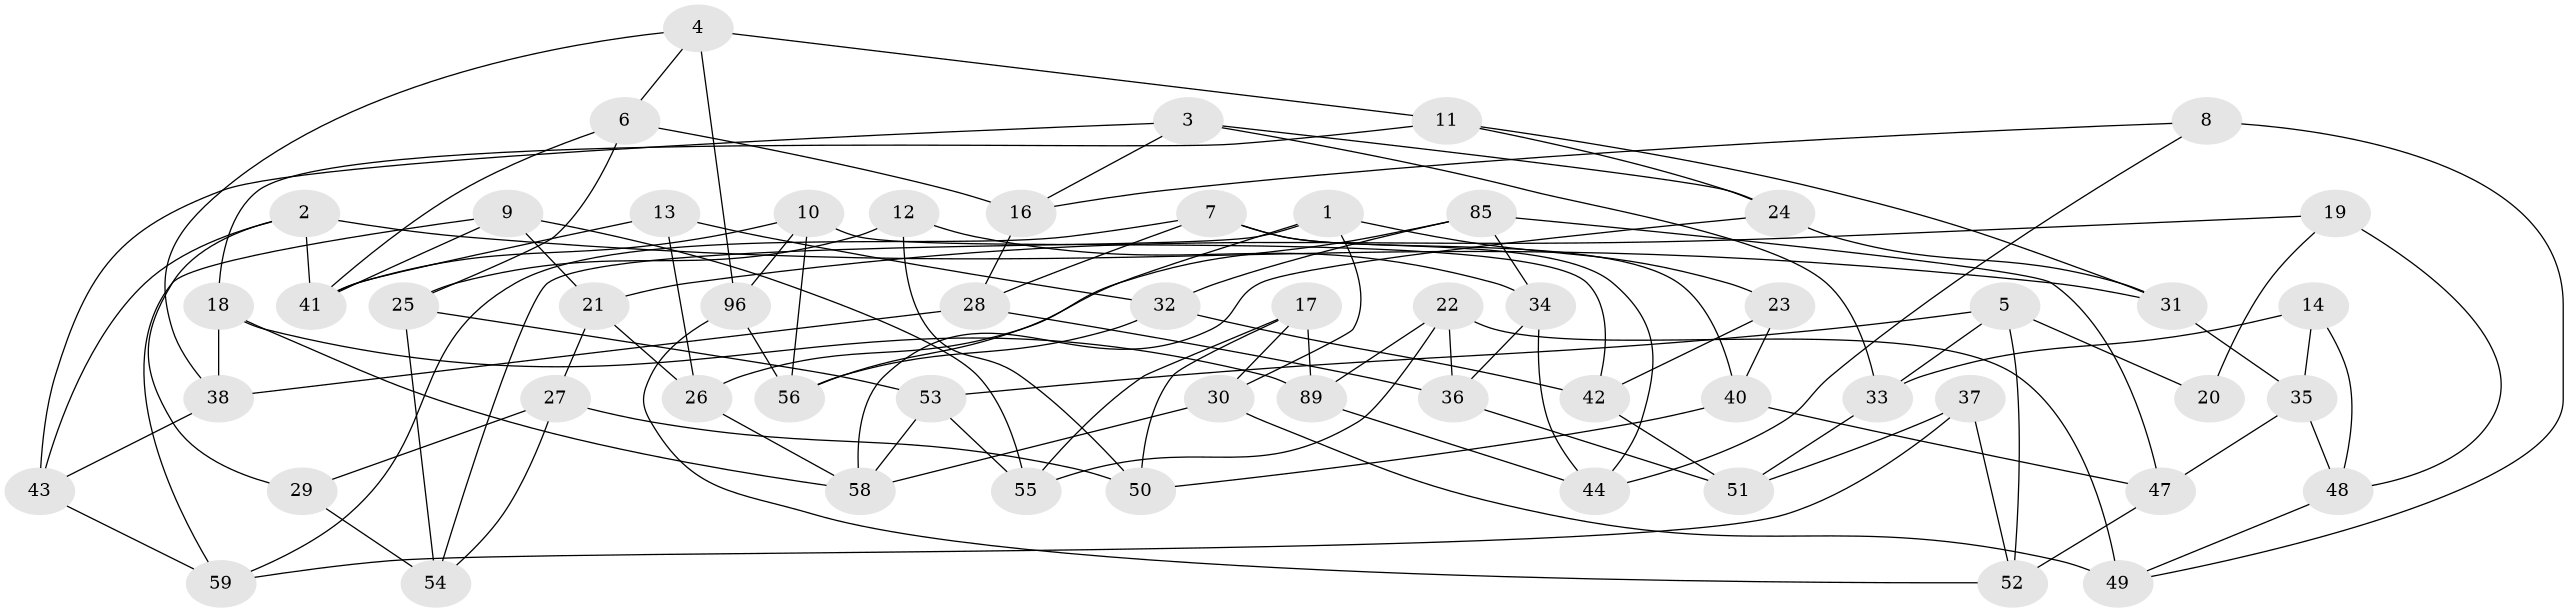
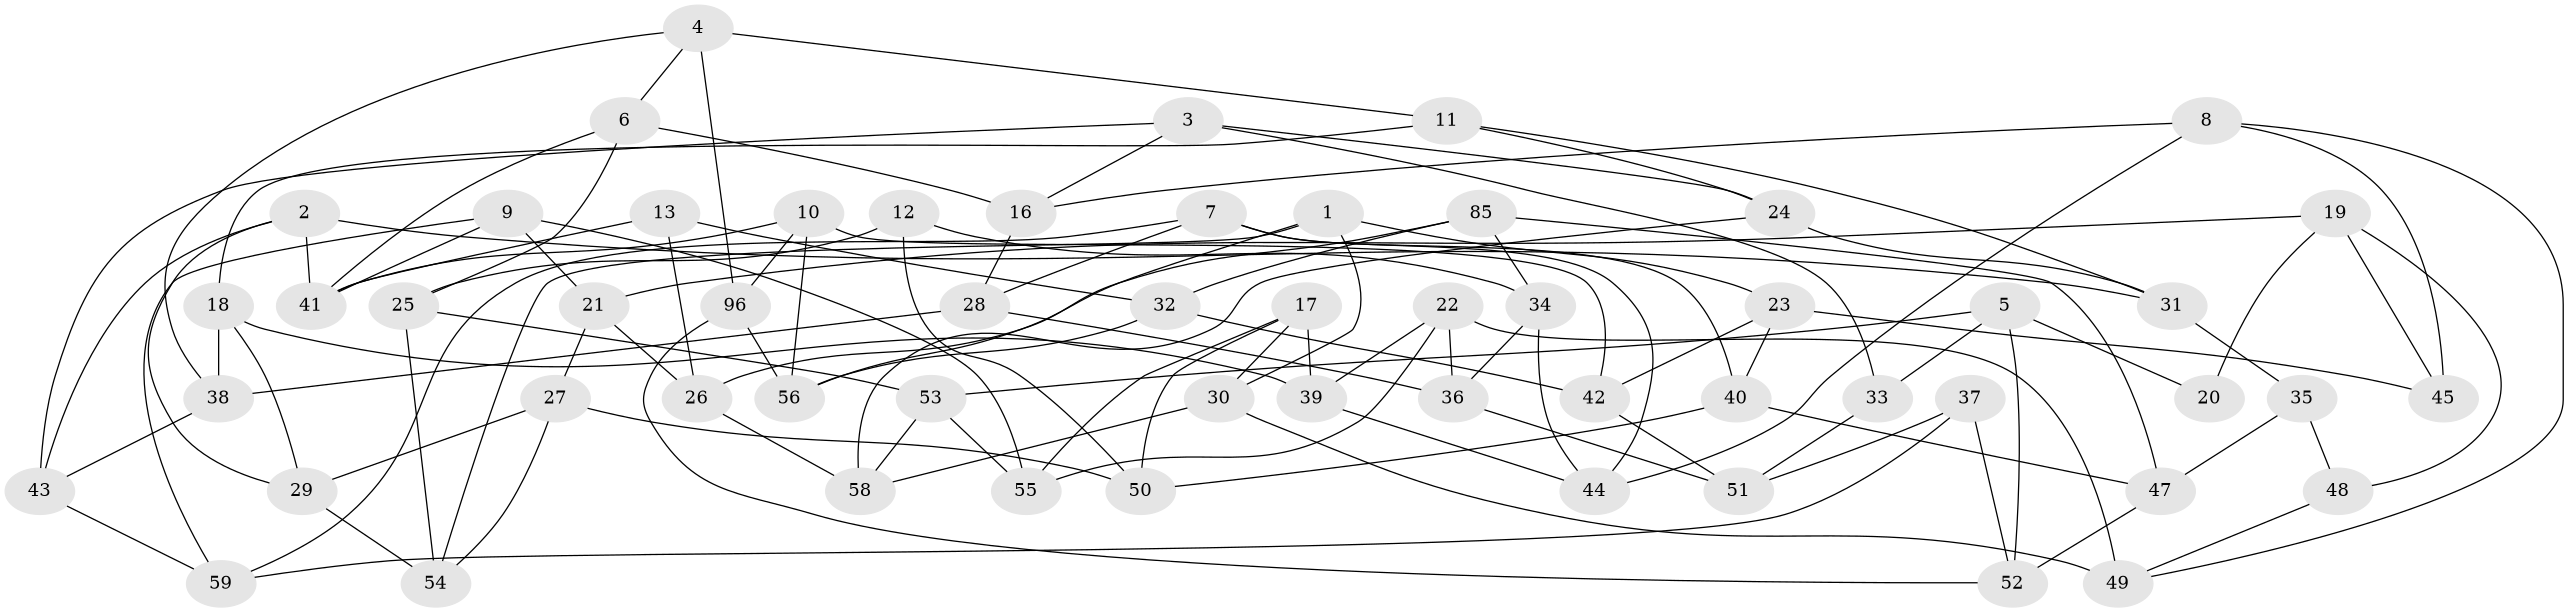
(2314, 306) -> none
(1312, 399) -> (1312, 399)
none -> (2444, 399)
(529, 427) -> (276, 402)
